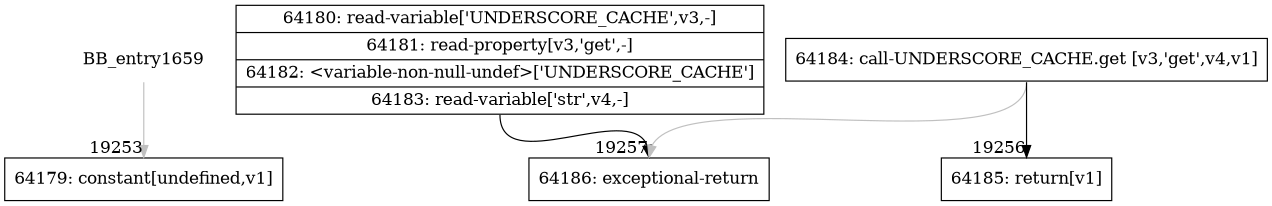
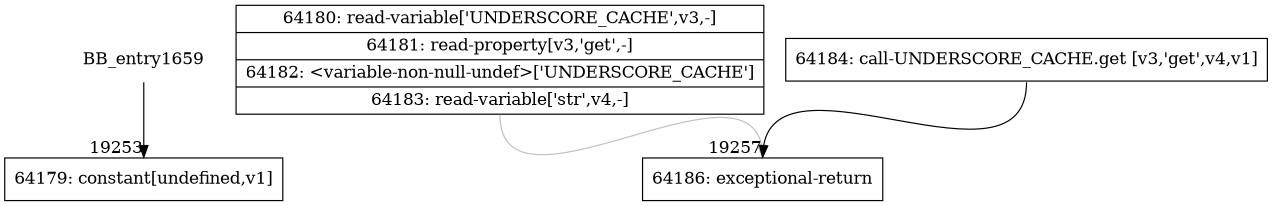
(144, 114) -> (144, 114)
(843, 120) -> (900, 121)
(568, 137) -> (626, 138)
(1027, 179) -> none
